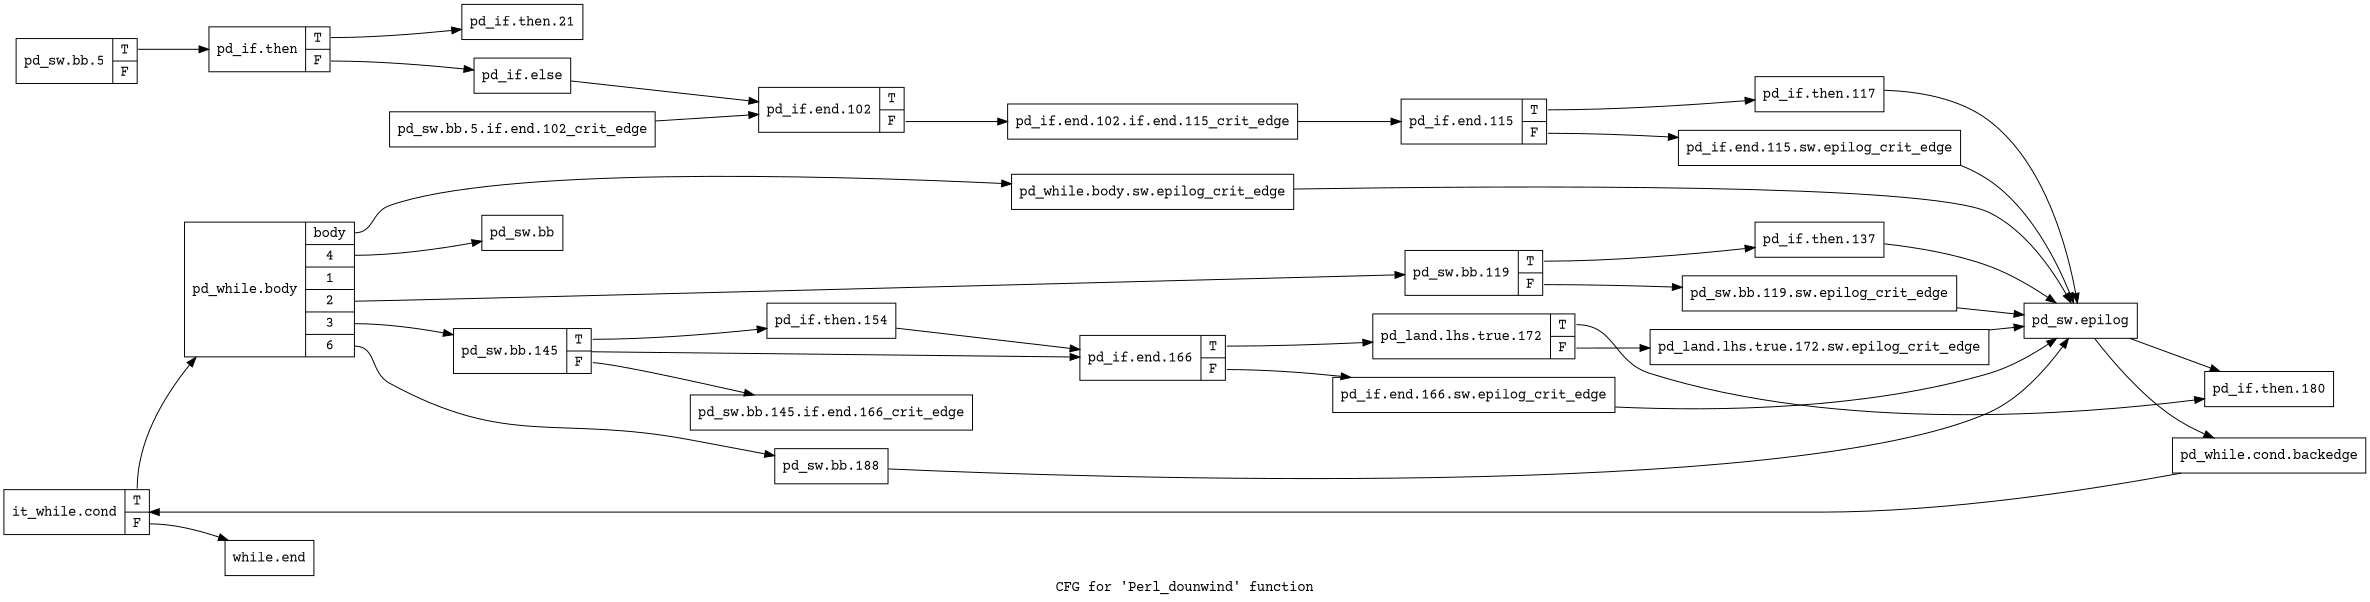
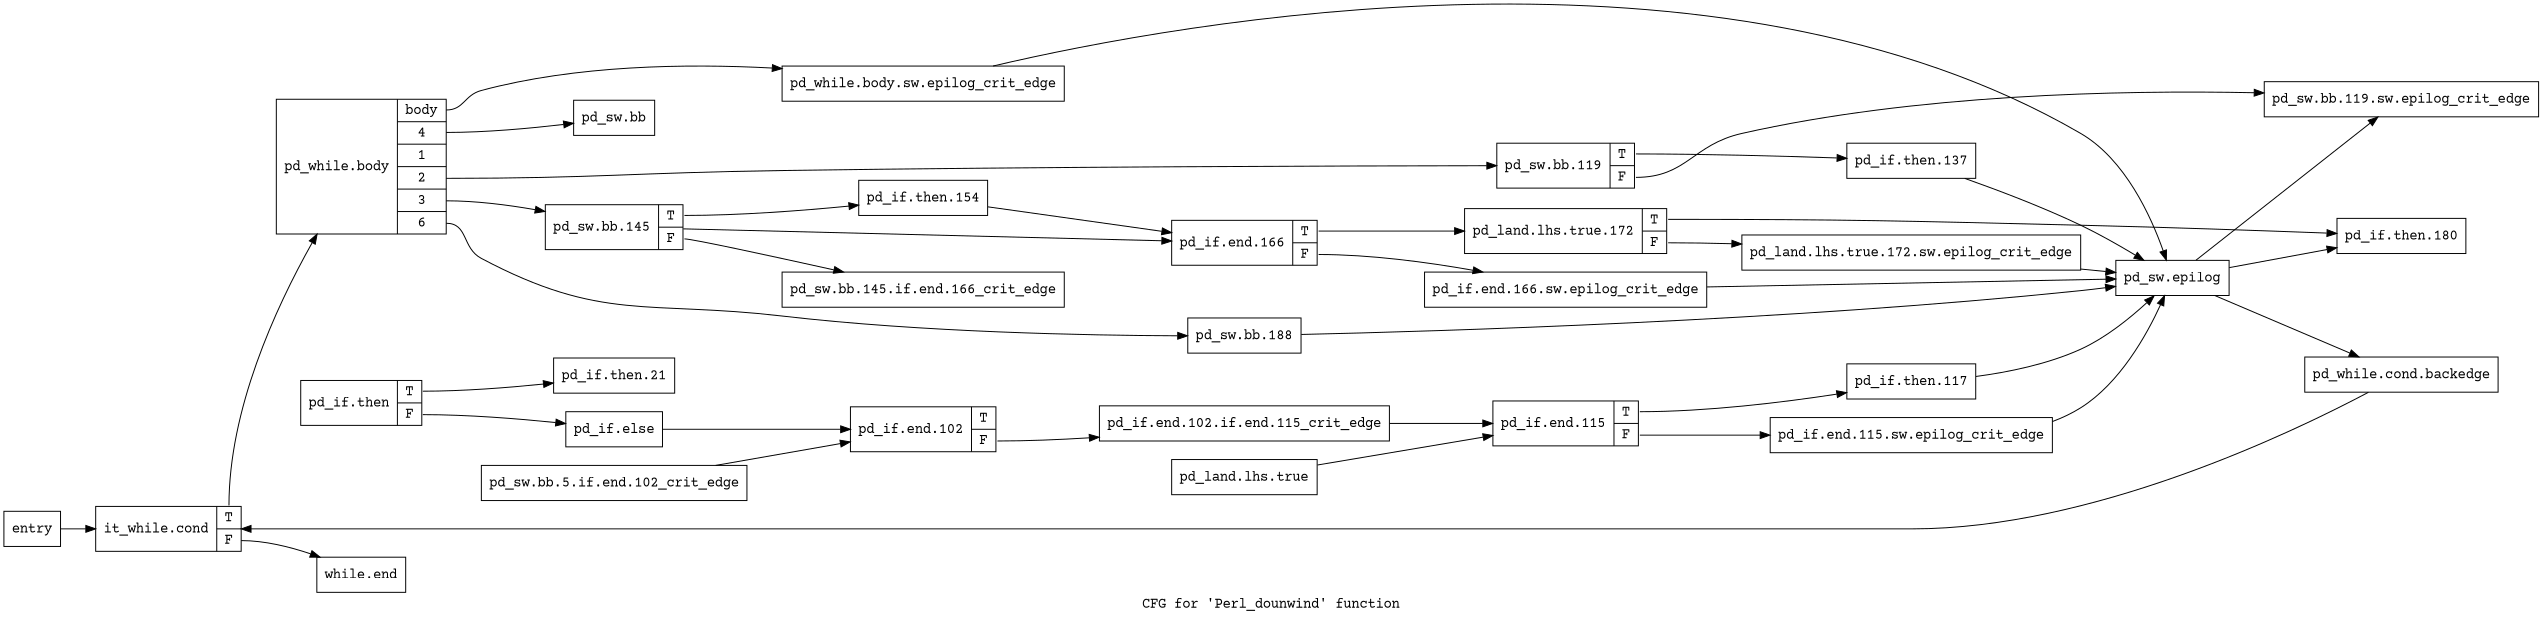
(77, 61) -> none
(1985, 311) -> (2283, 192)
none -> (1244, 477)
none -> (32, 529)
